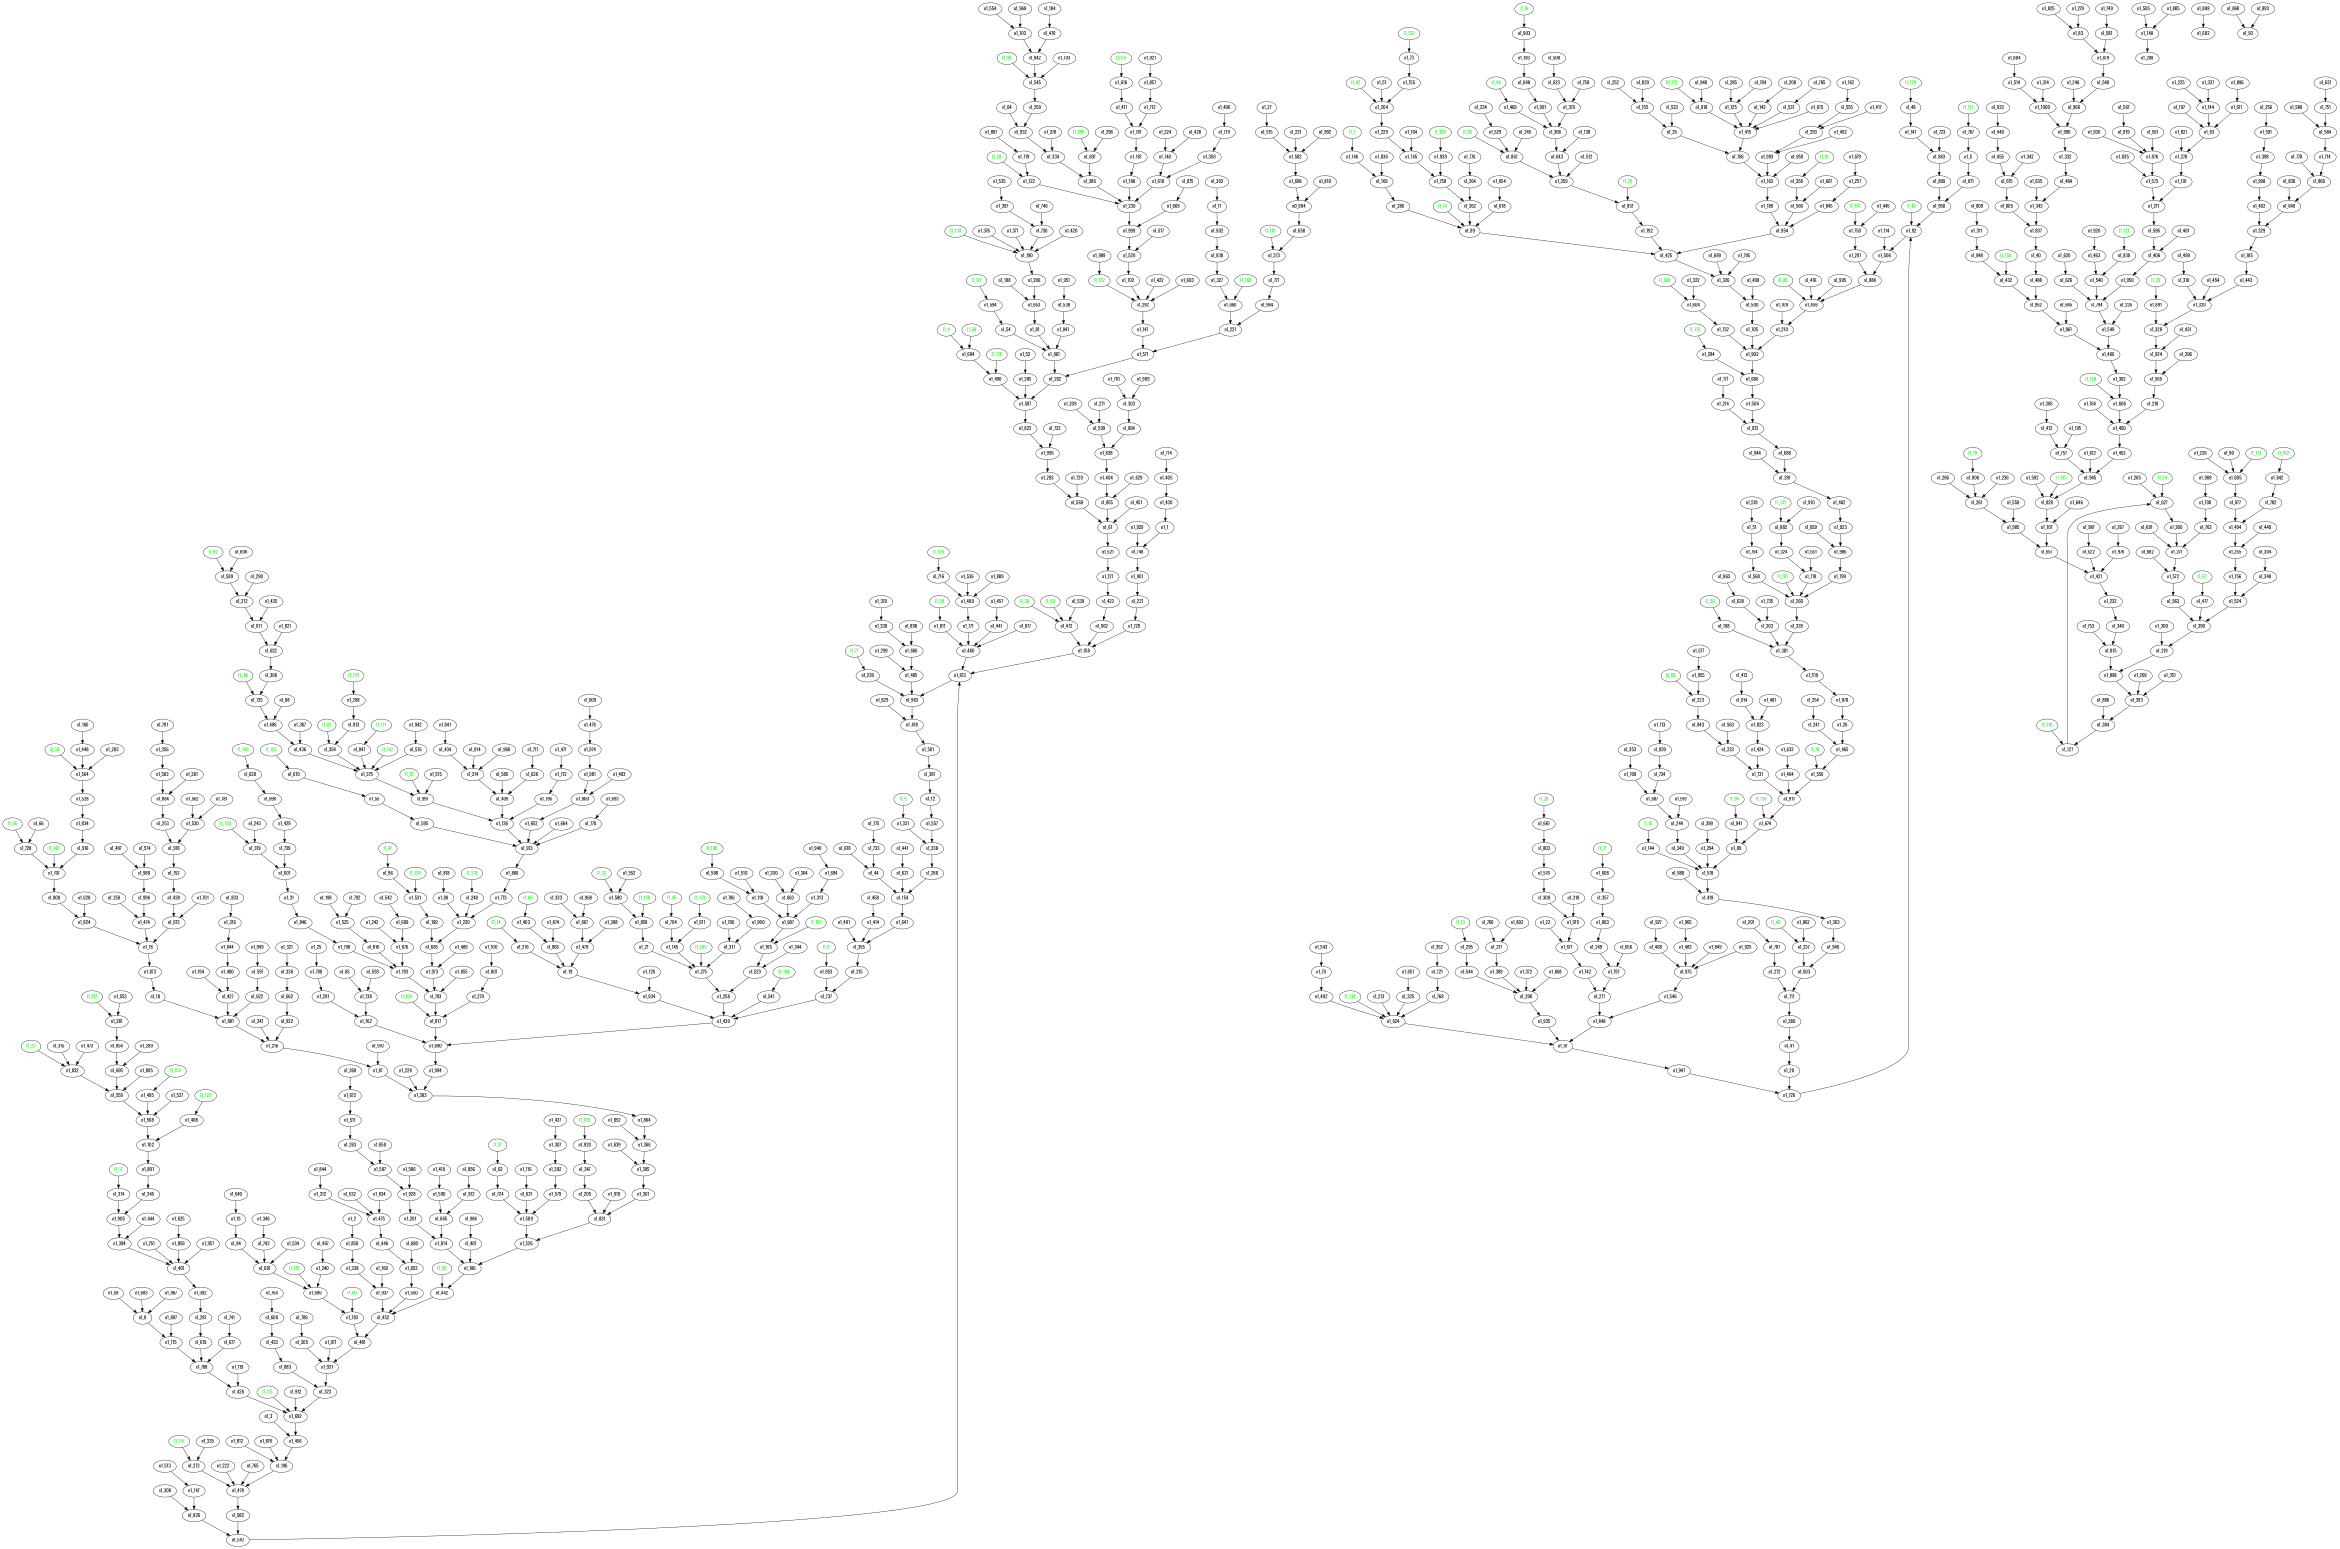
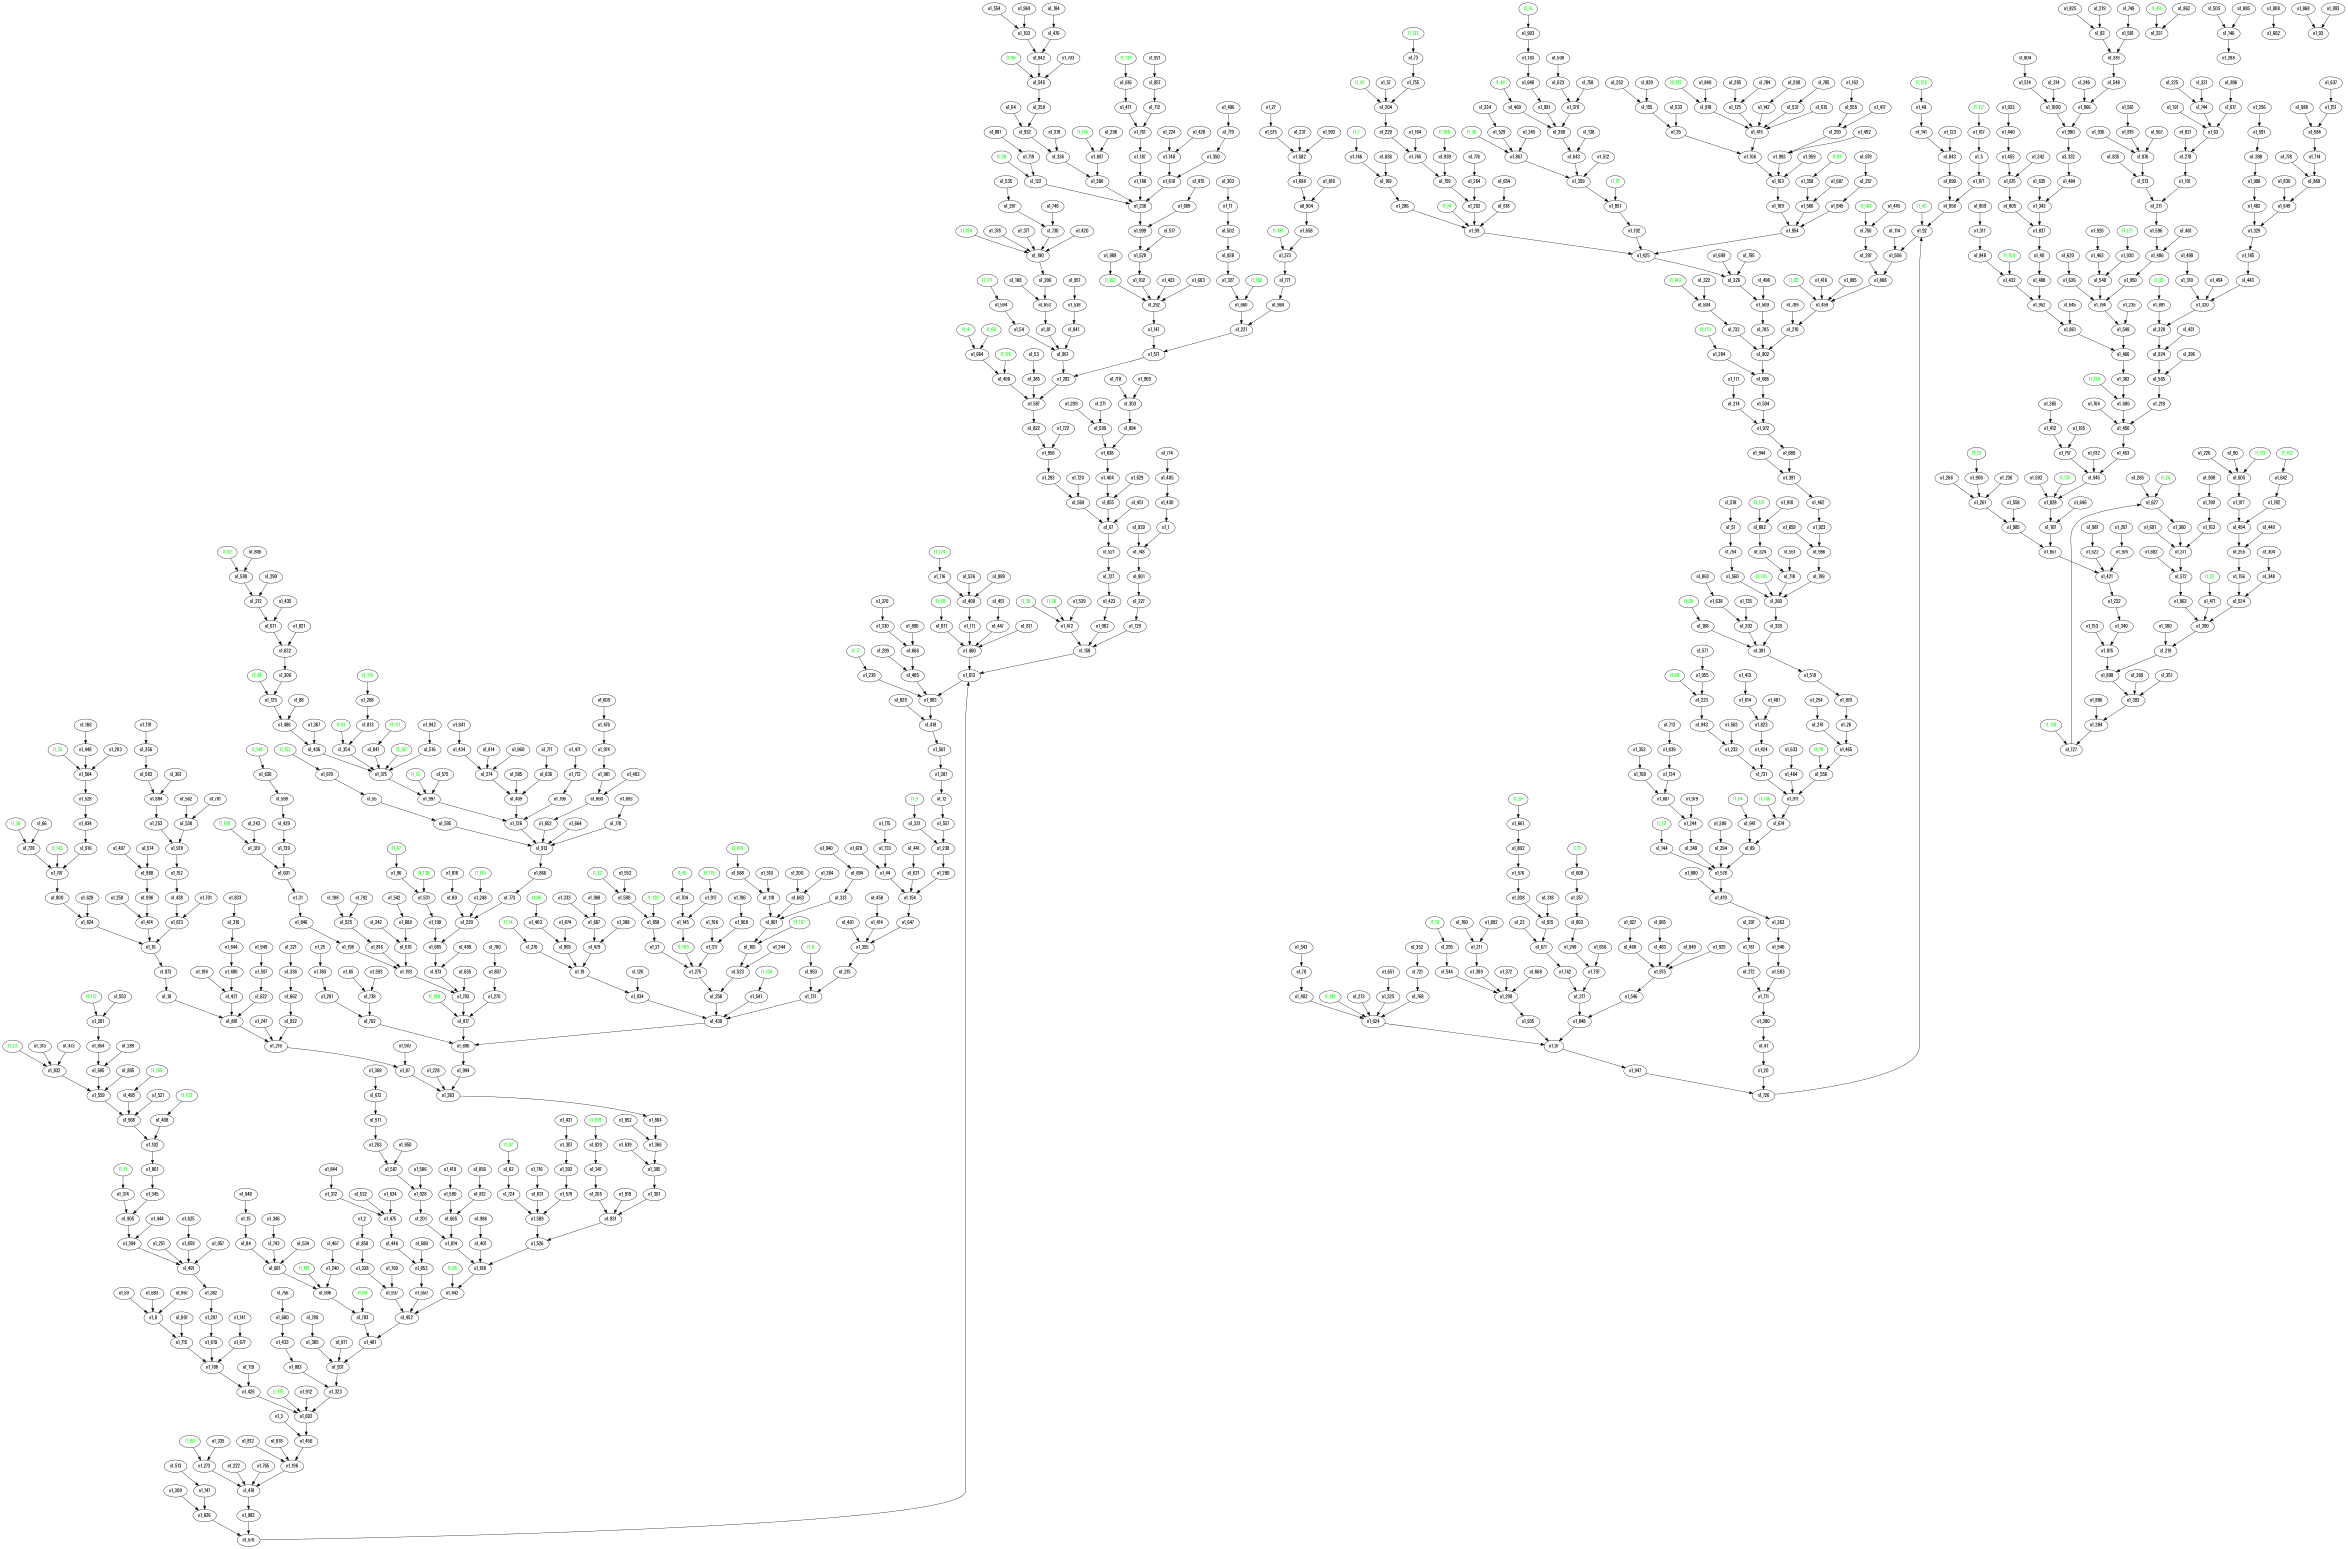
(2065, 157) -> (2068, 157)
(1804, 958) -> none
(685, 959) -> (683, 933)
